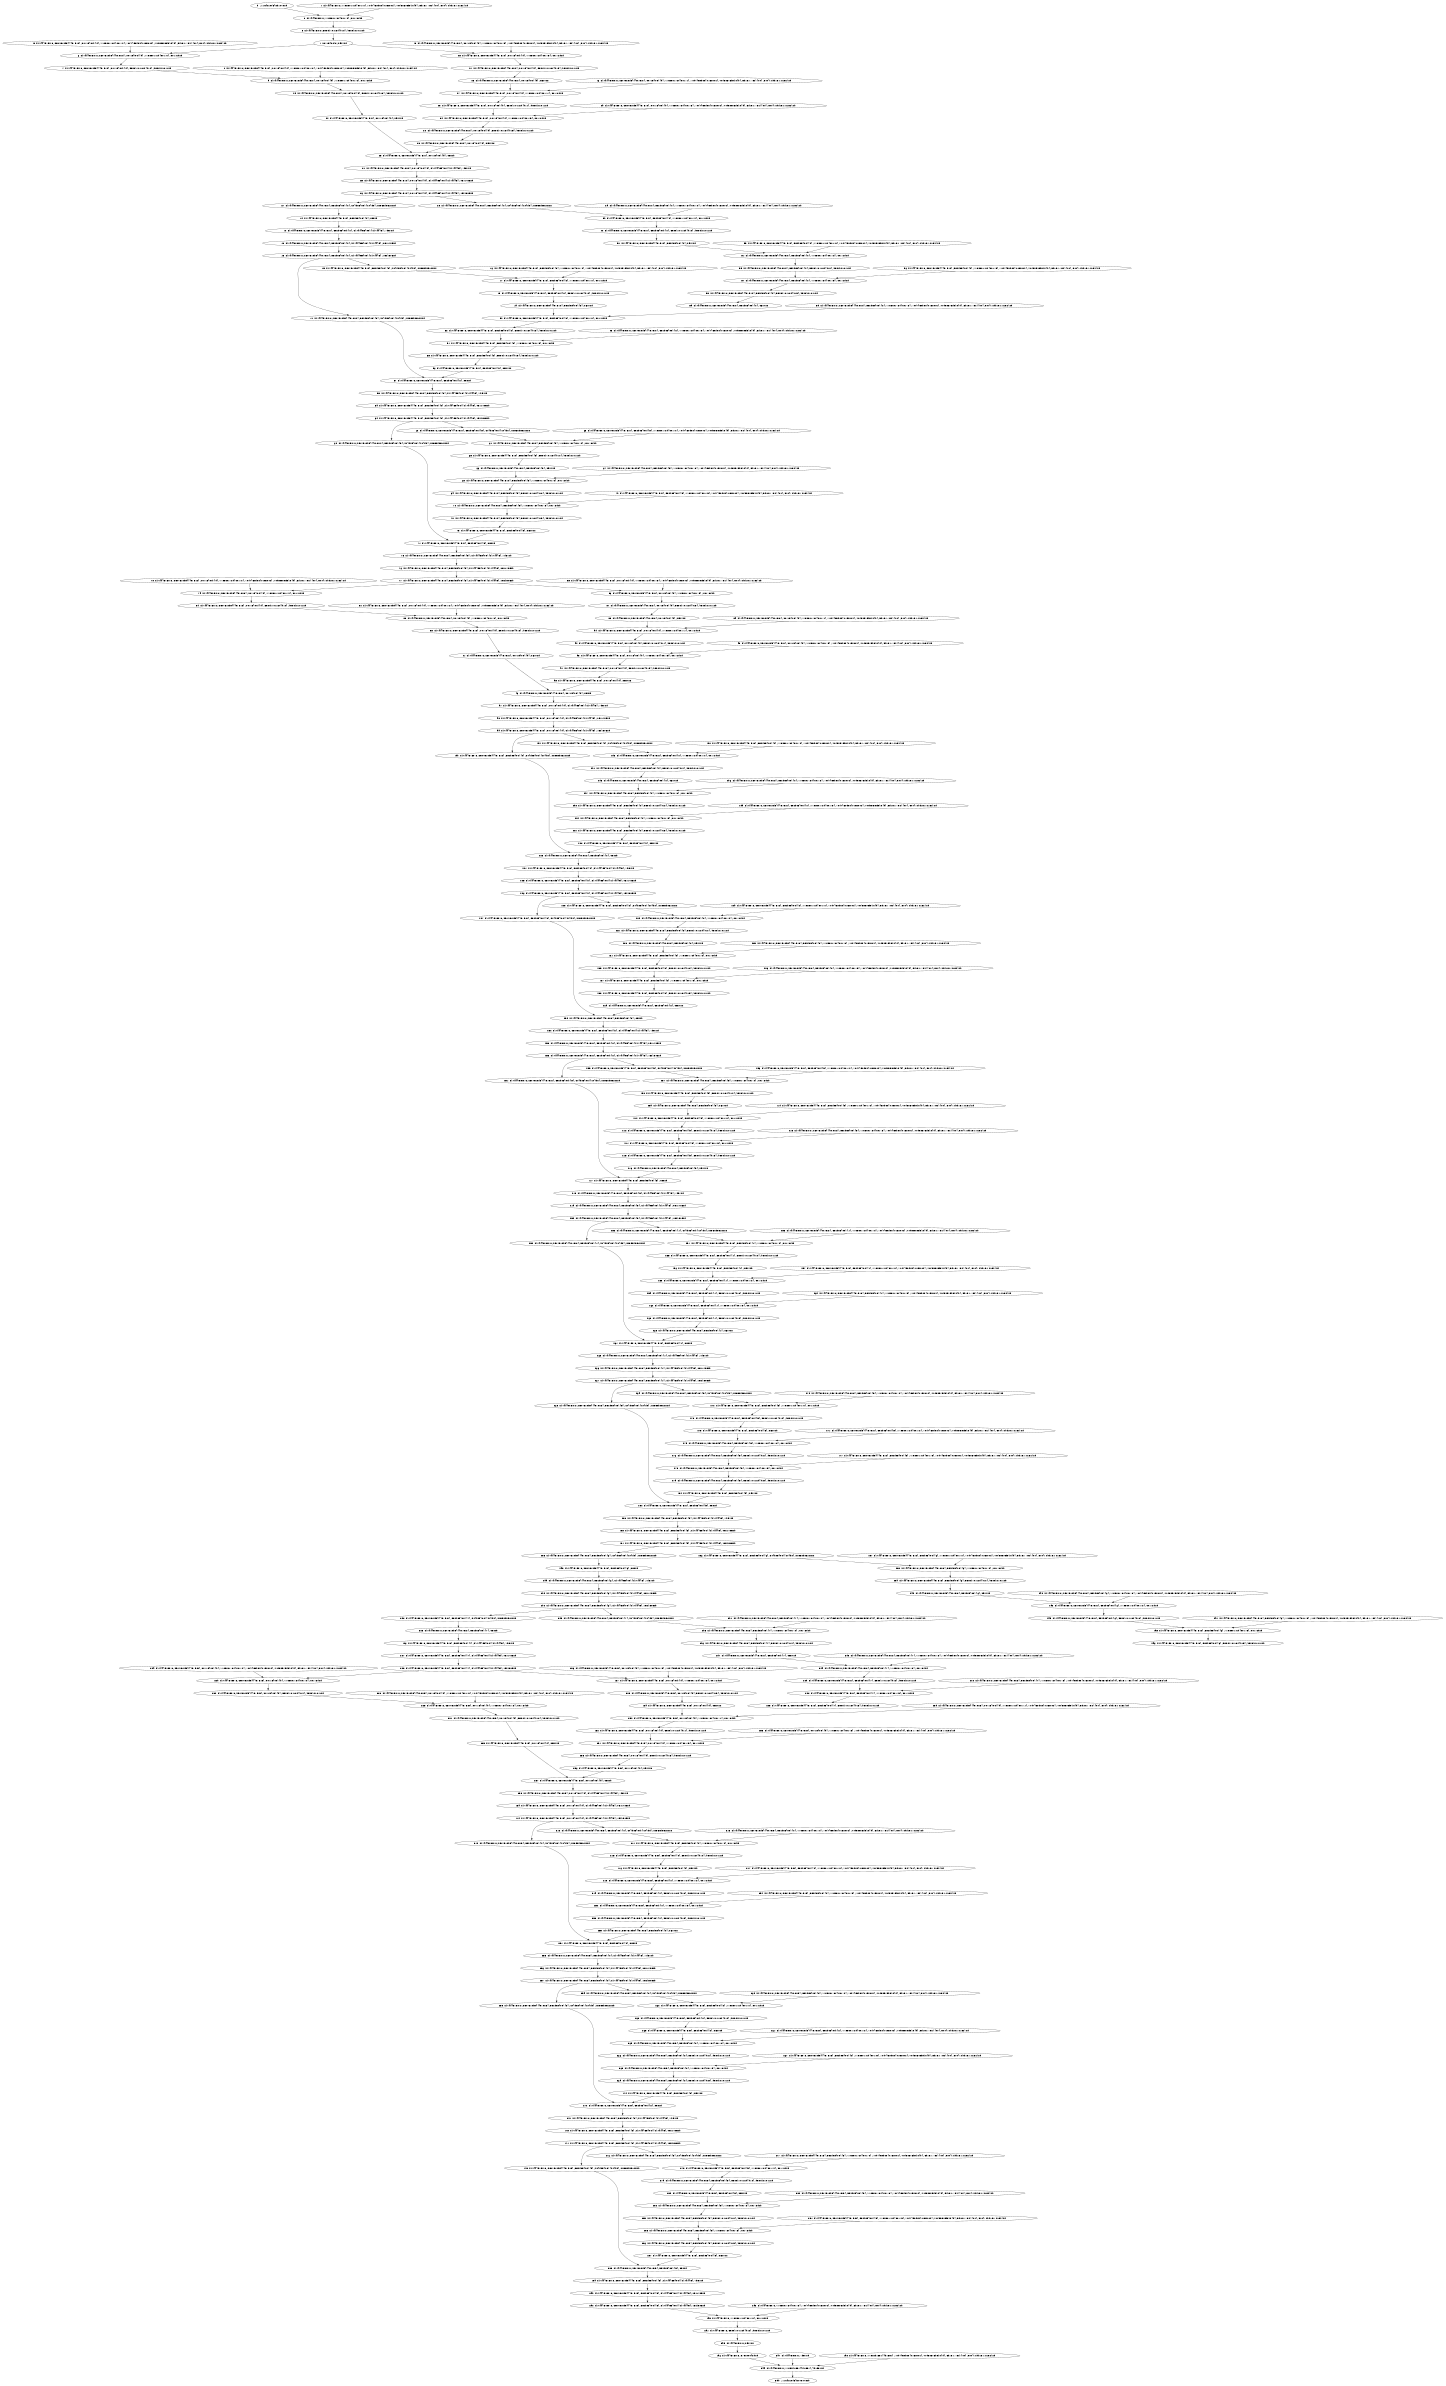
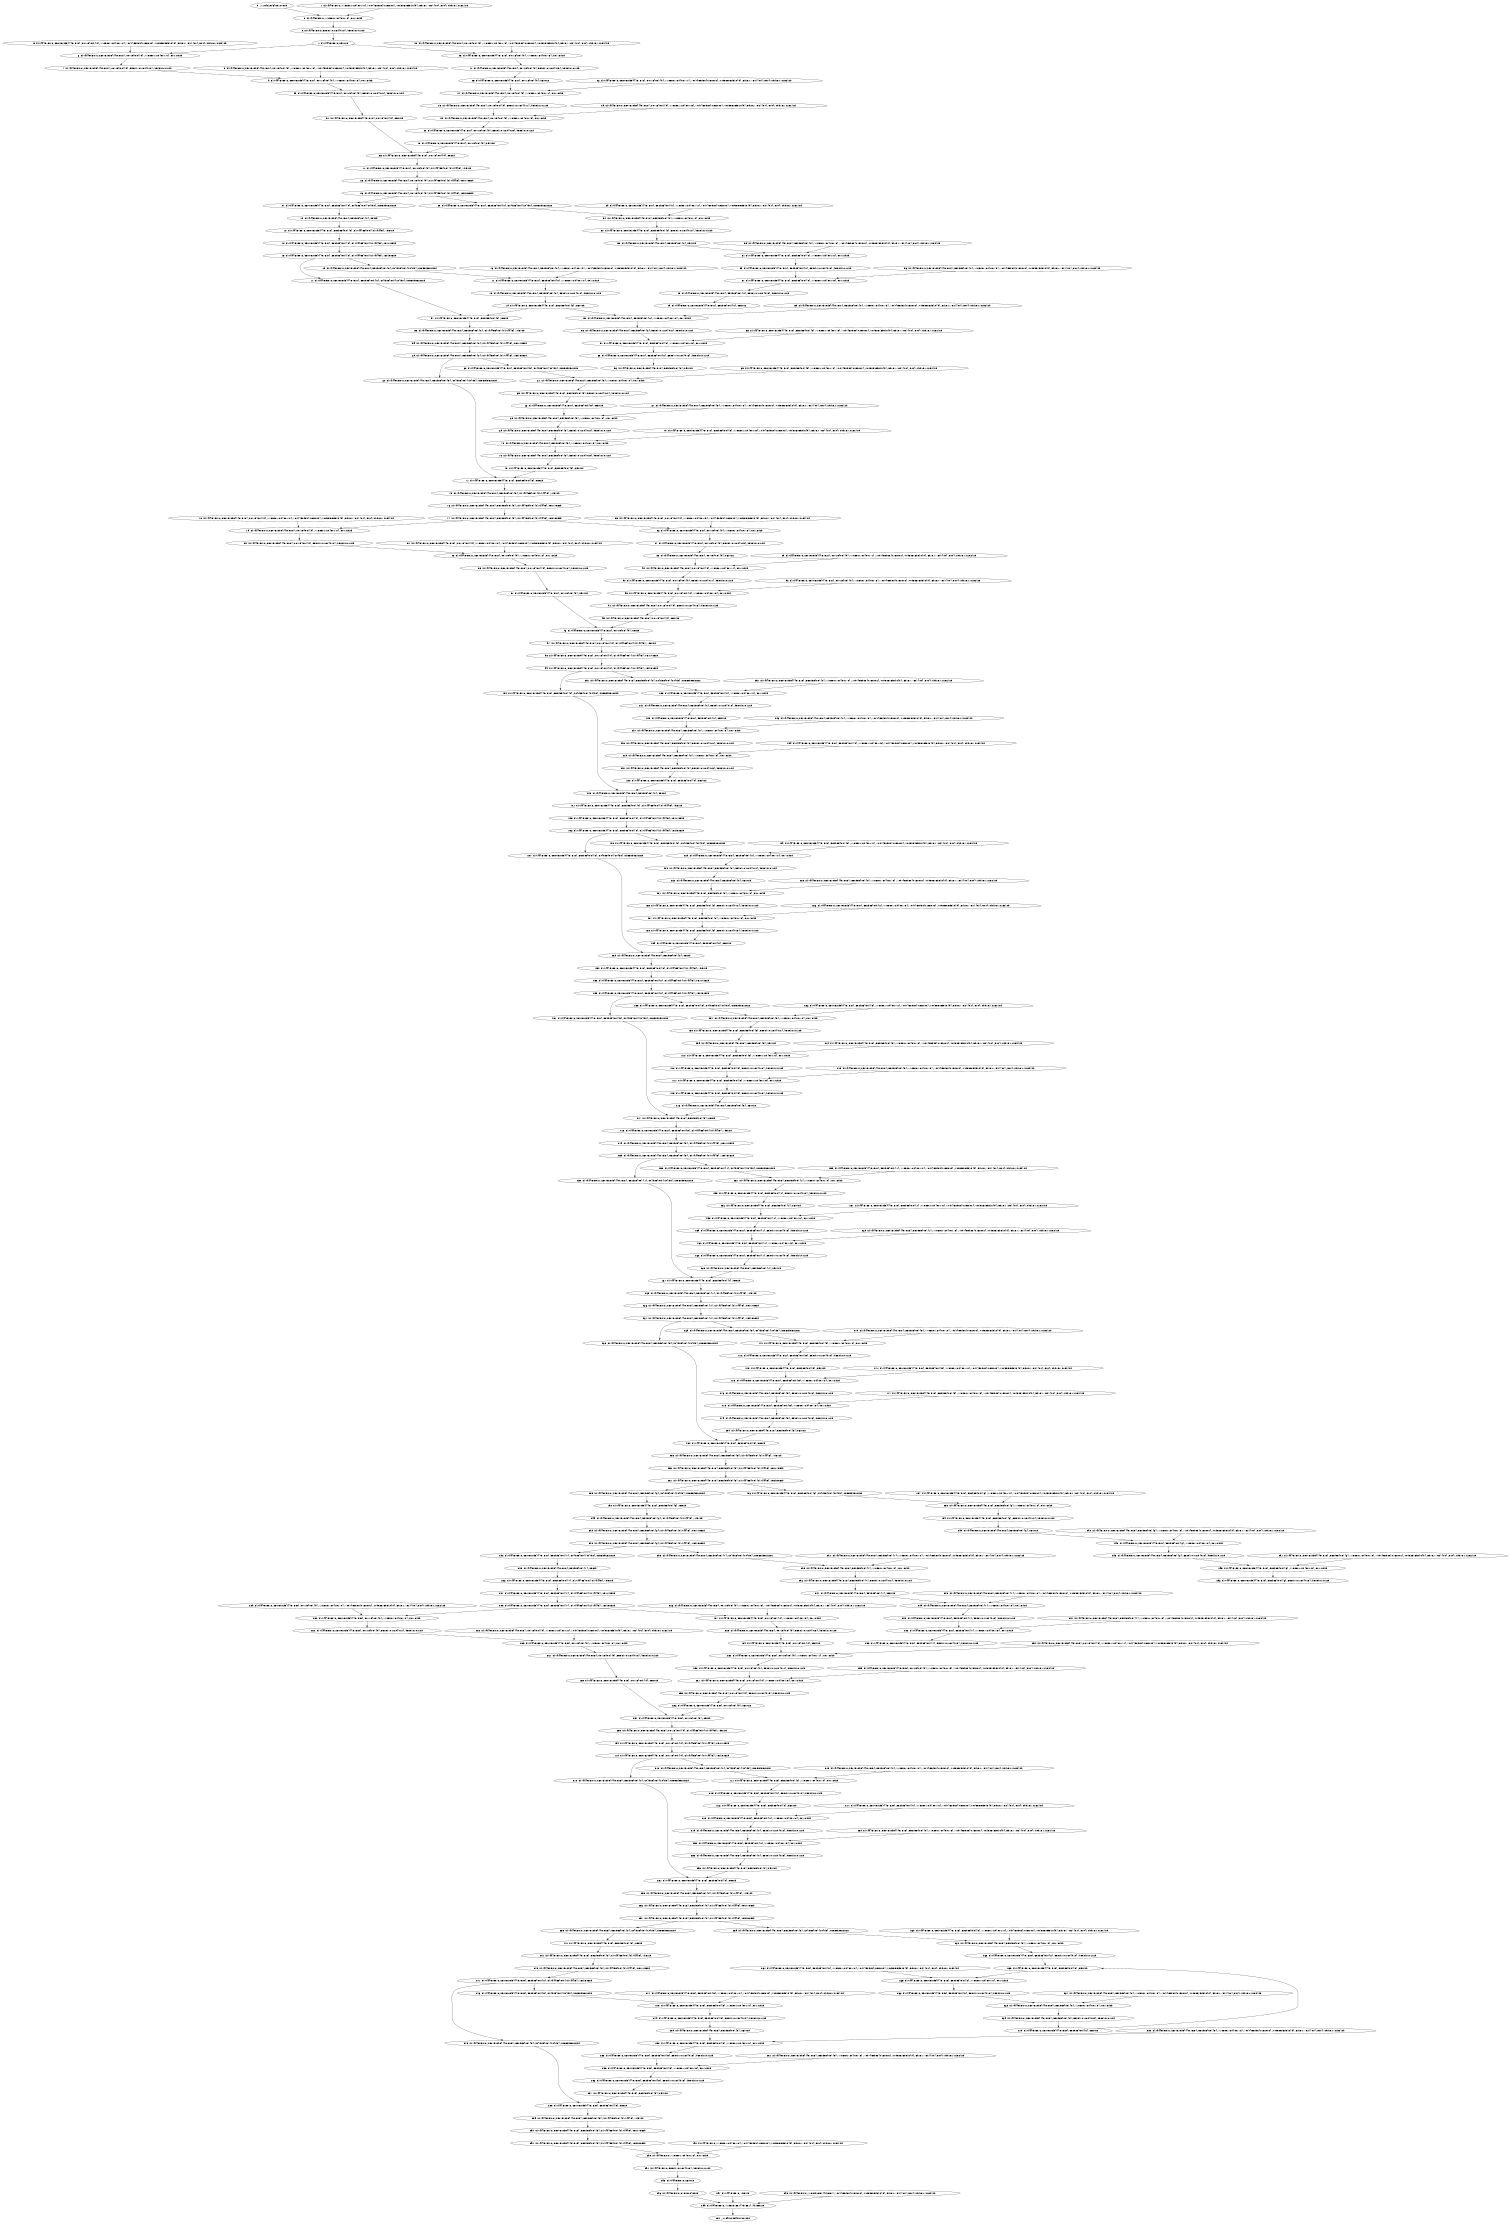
(333, 43) -> (333, 43)
(453, 374) -> (508, 312)
(644, 2099) -> (1298, 2001)
